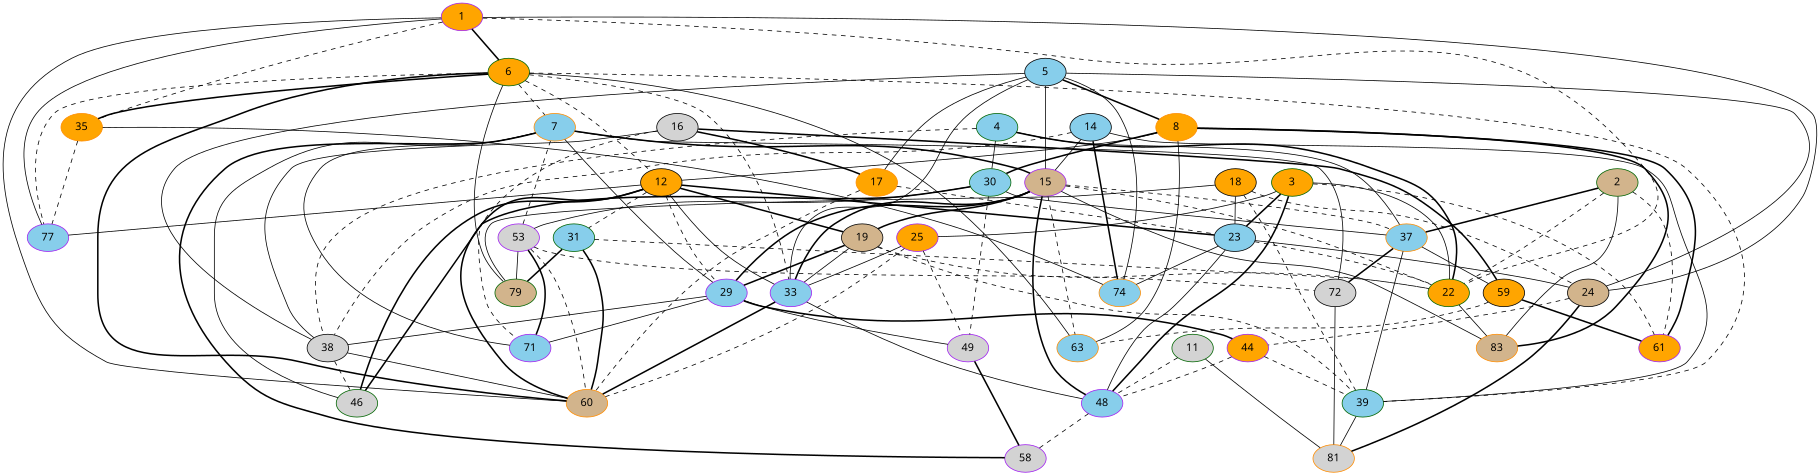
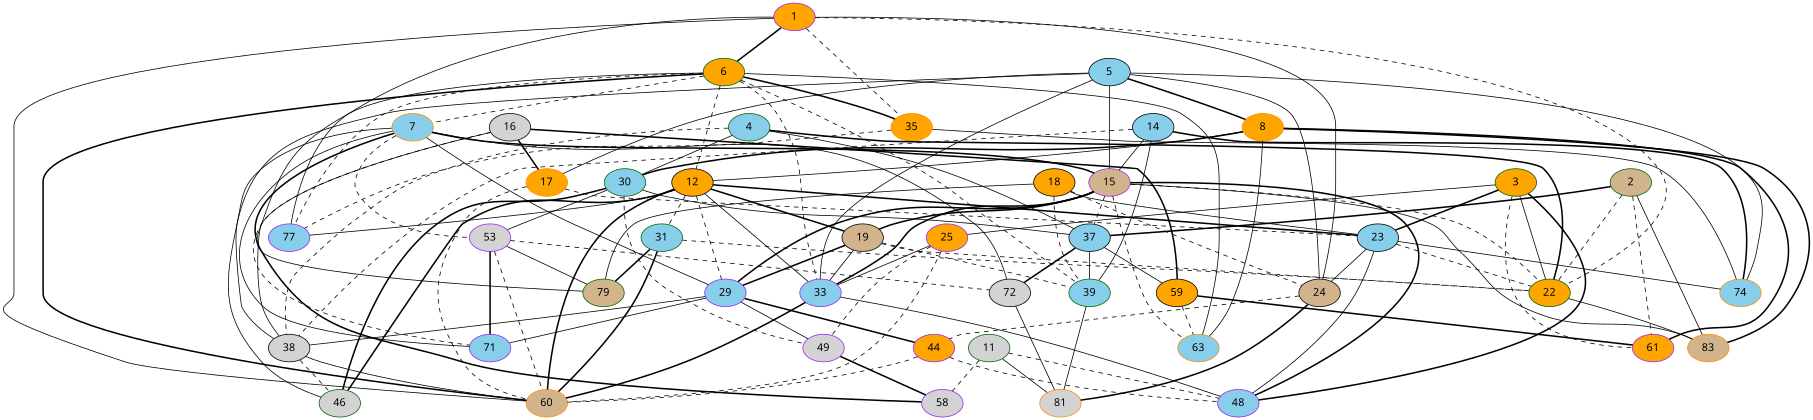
(1407, 238) -> (1090, 238)
(1305, 376) -> (814, 380)
(1064, 431) -> (966, 376)
